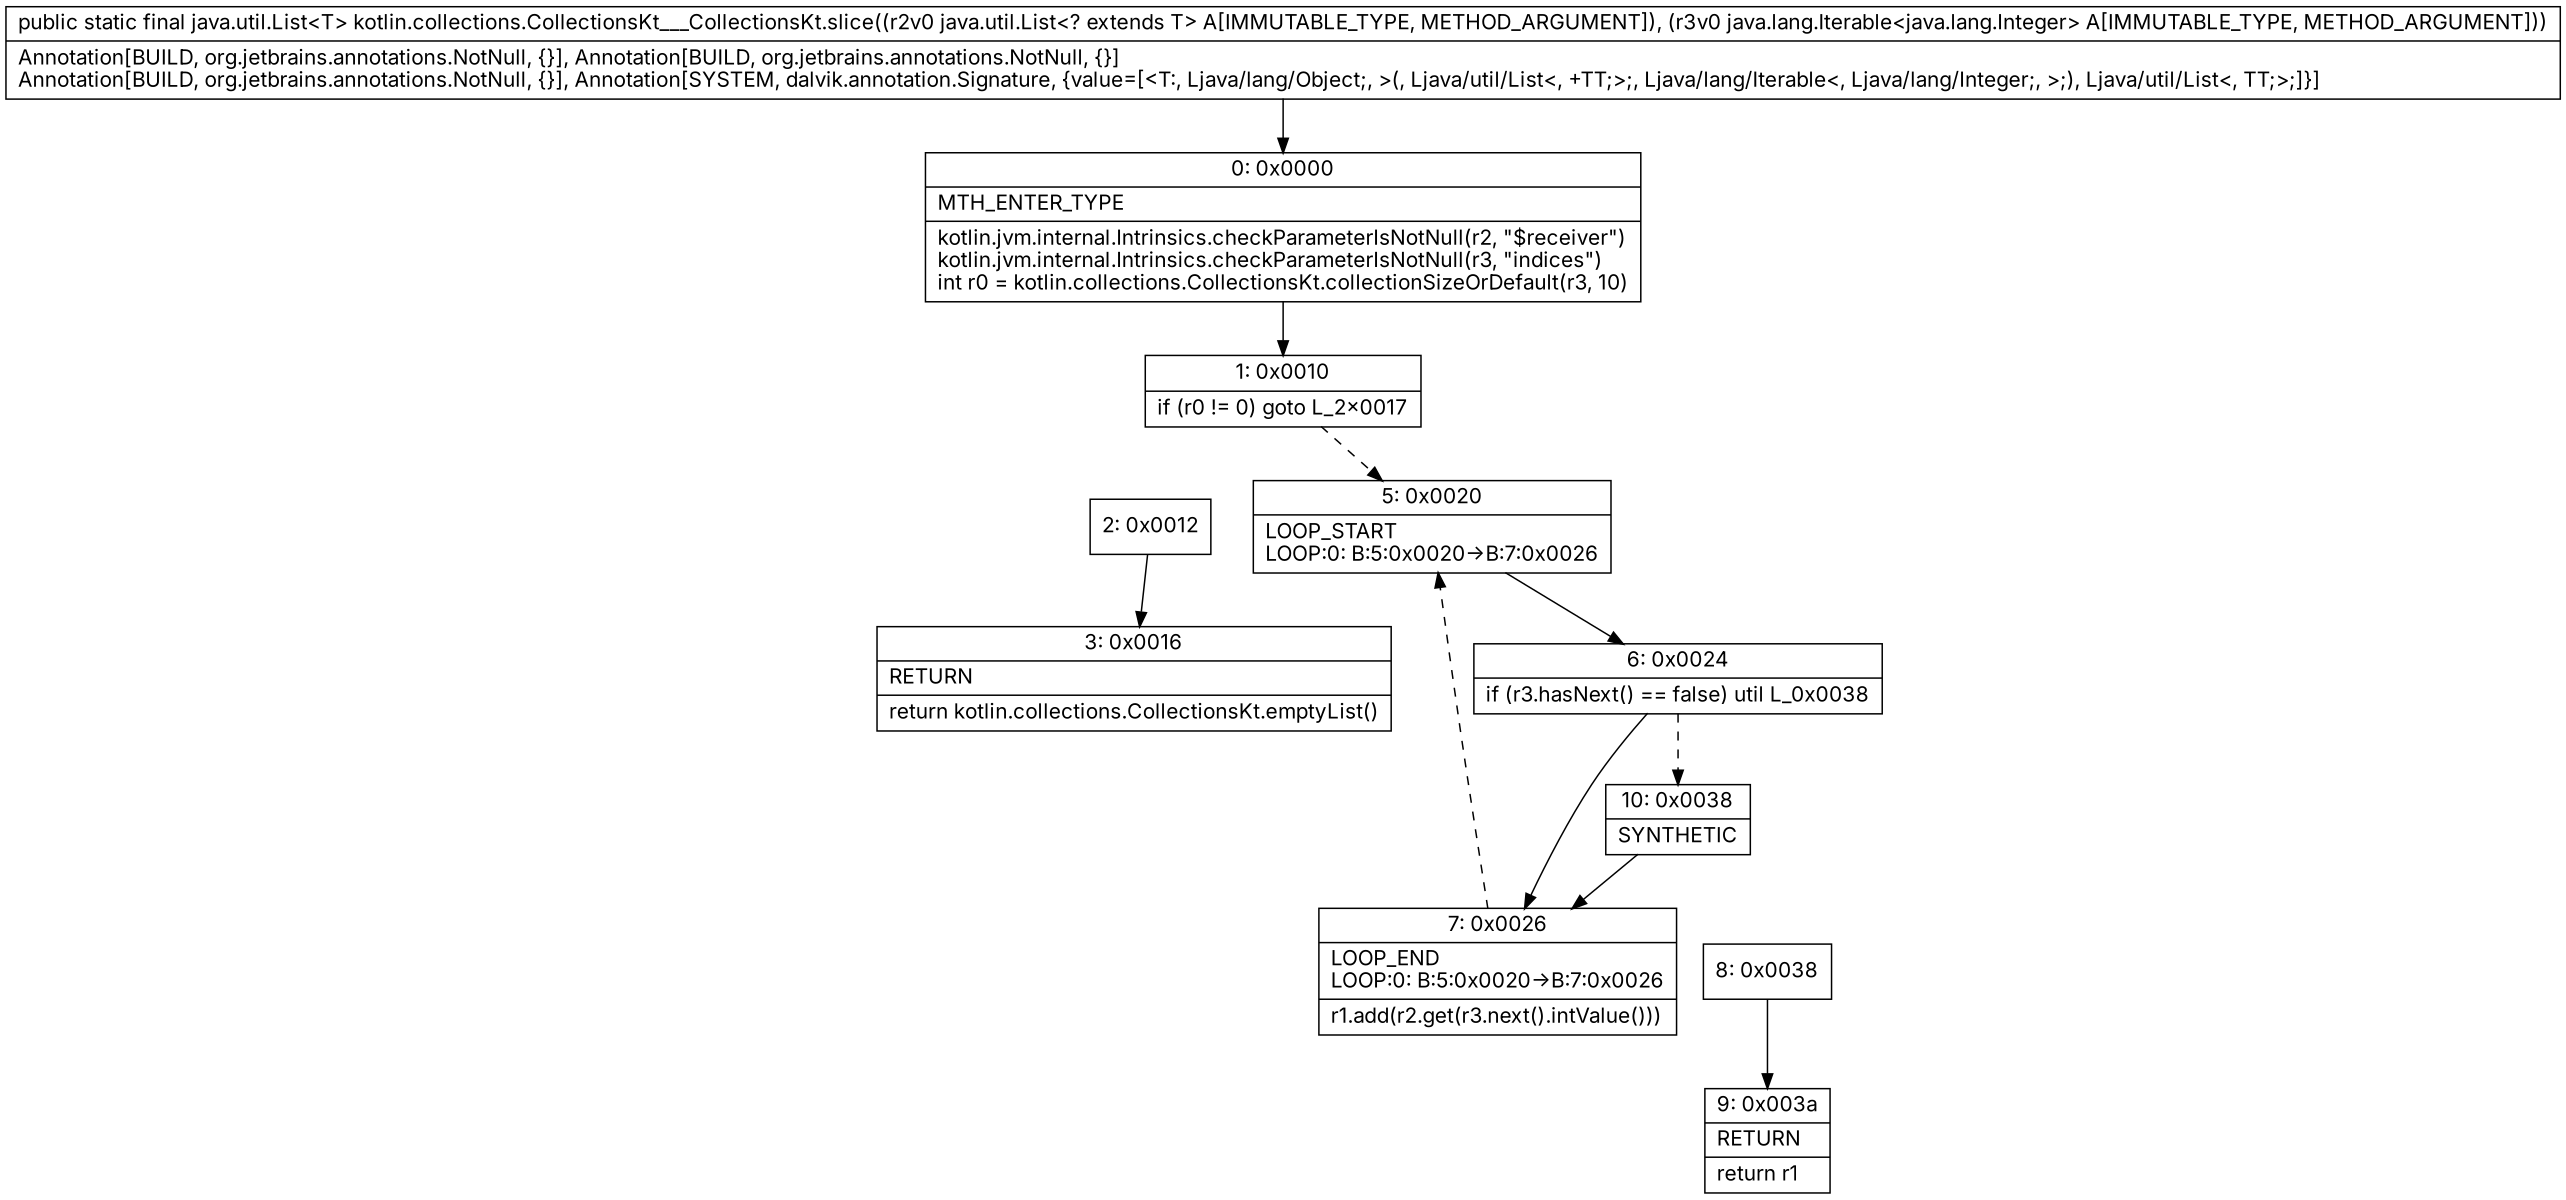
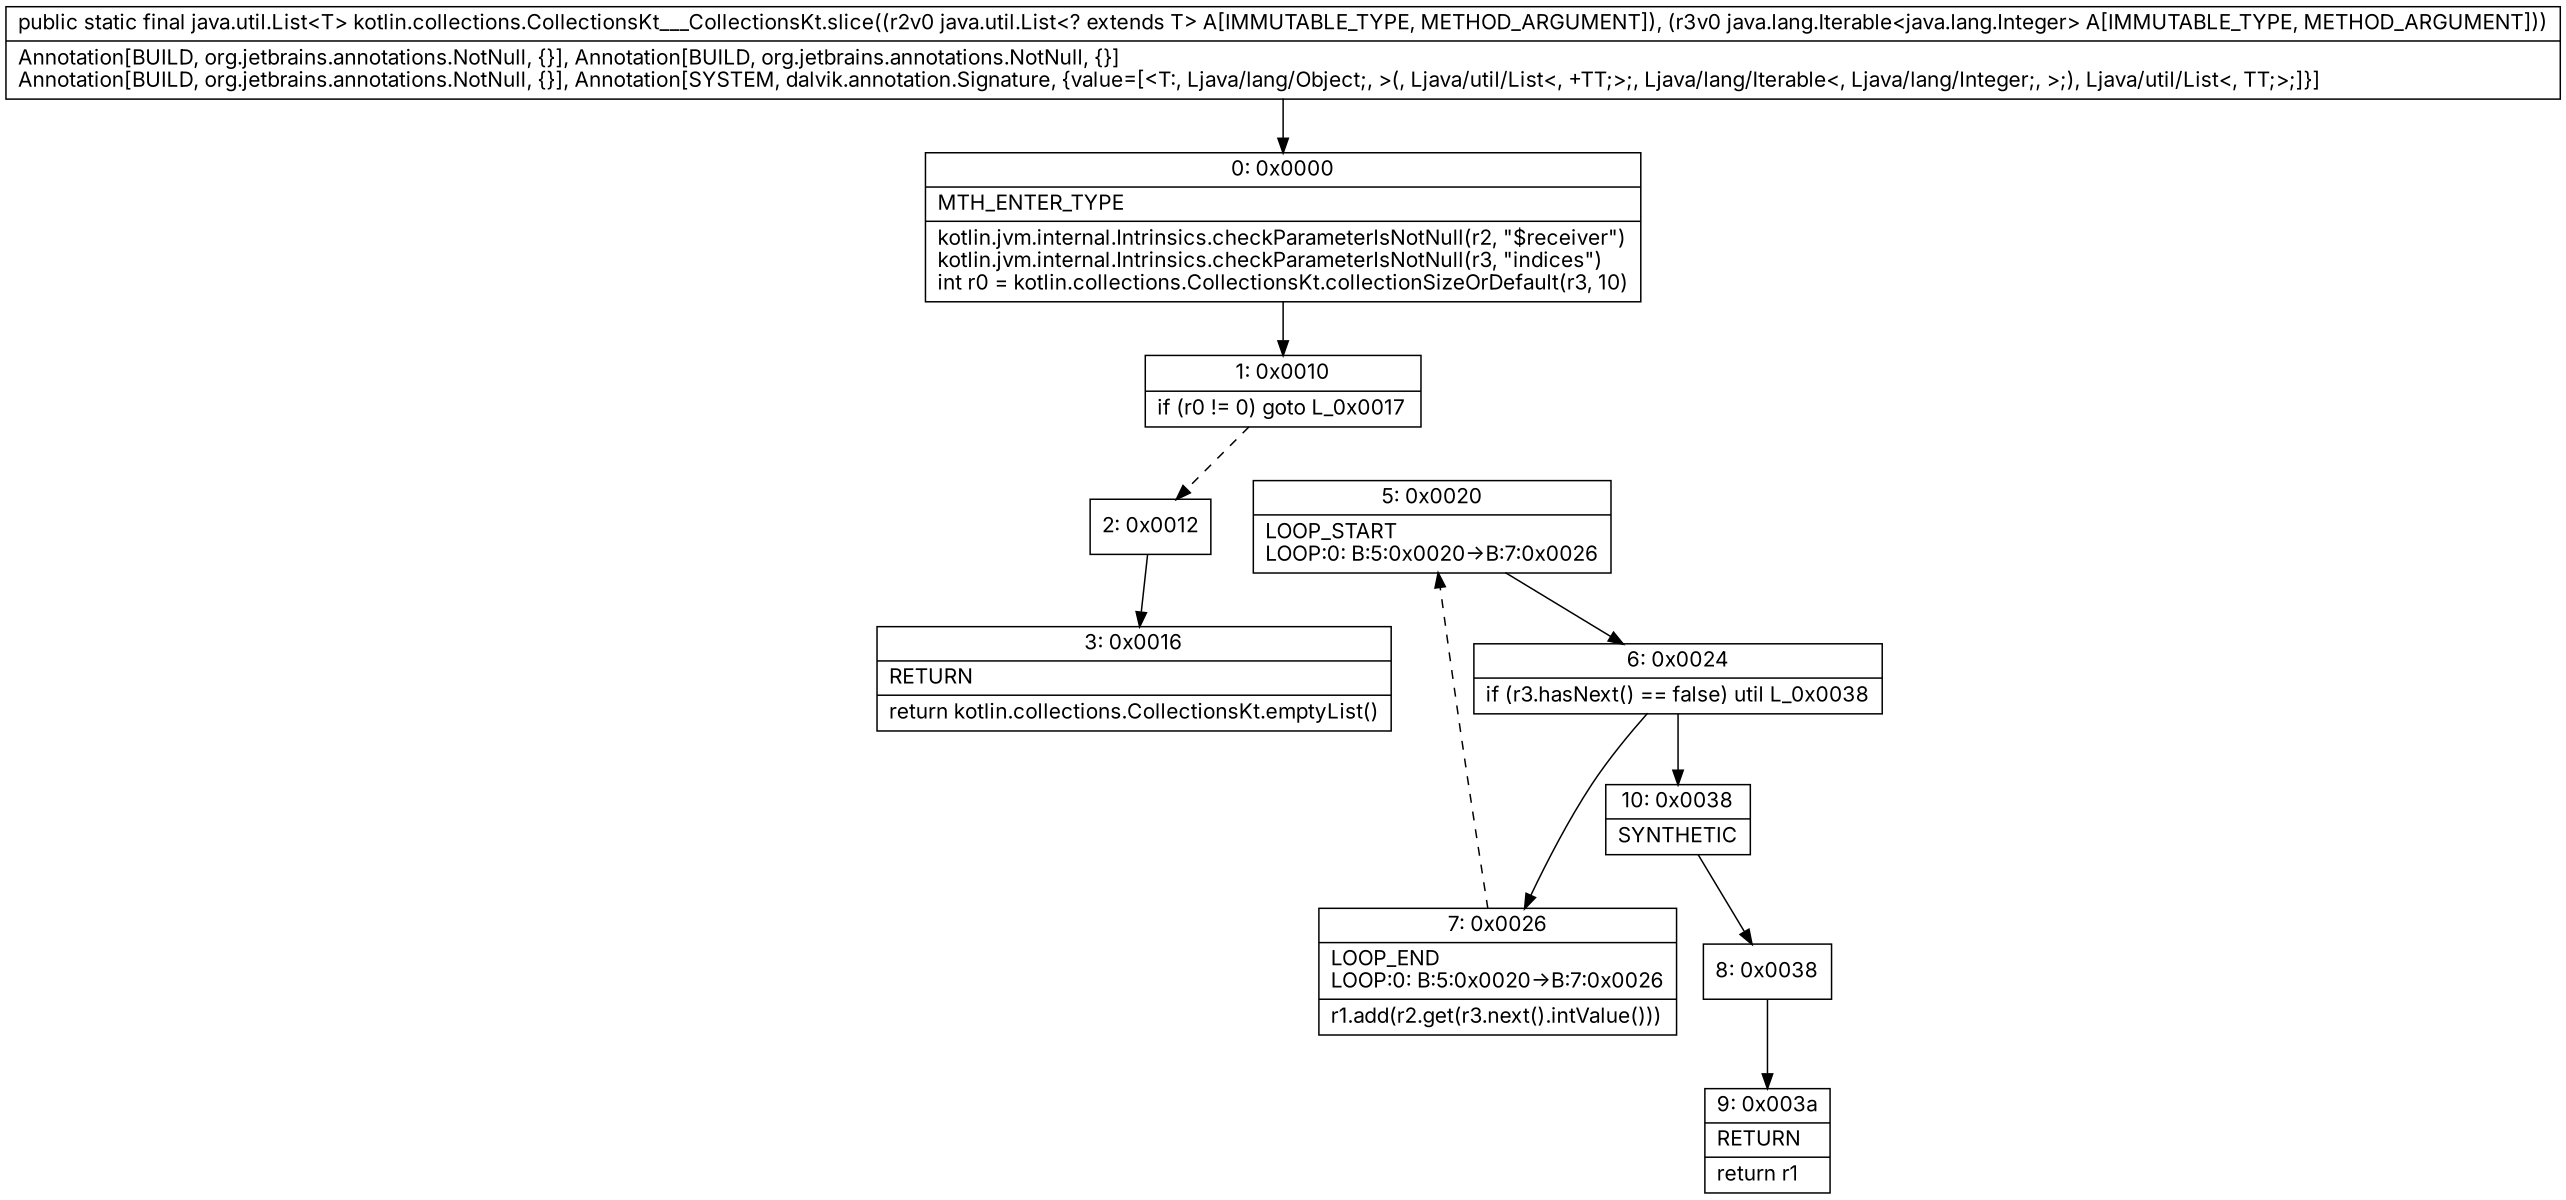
(1283, 408) -> (1282, 408)
(1346, 449) -> (1218, 458)
(1678, 742) -> (1678, 742)
(1611, 877) -> (1721, 893)
